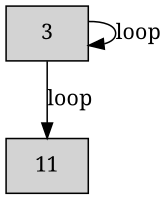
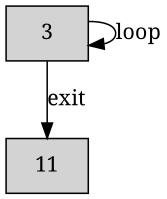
(70, 100) -> (67, 100)
